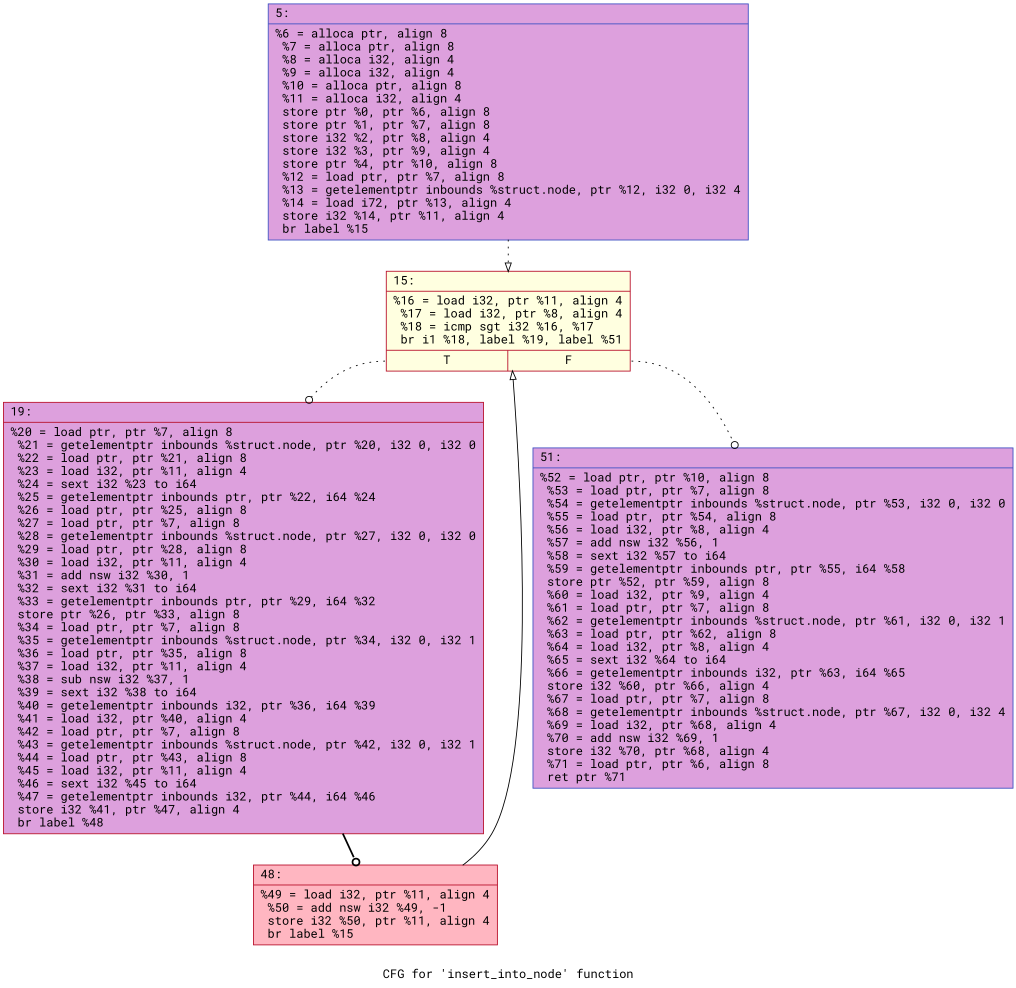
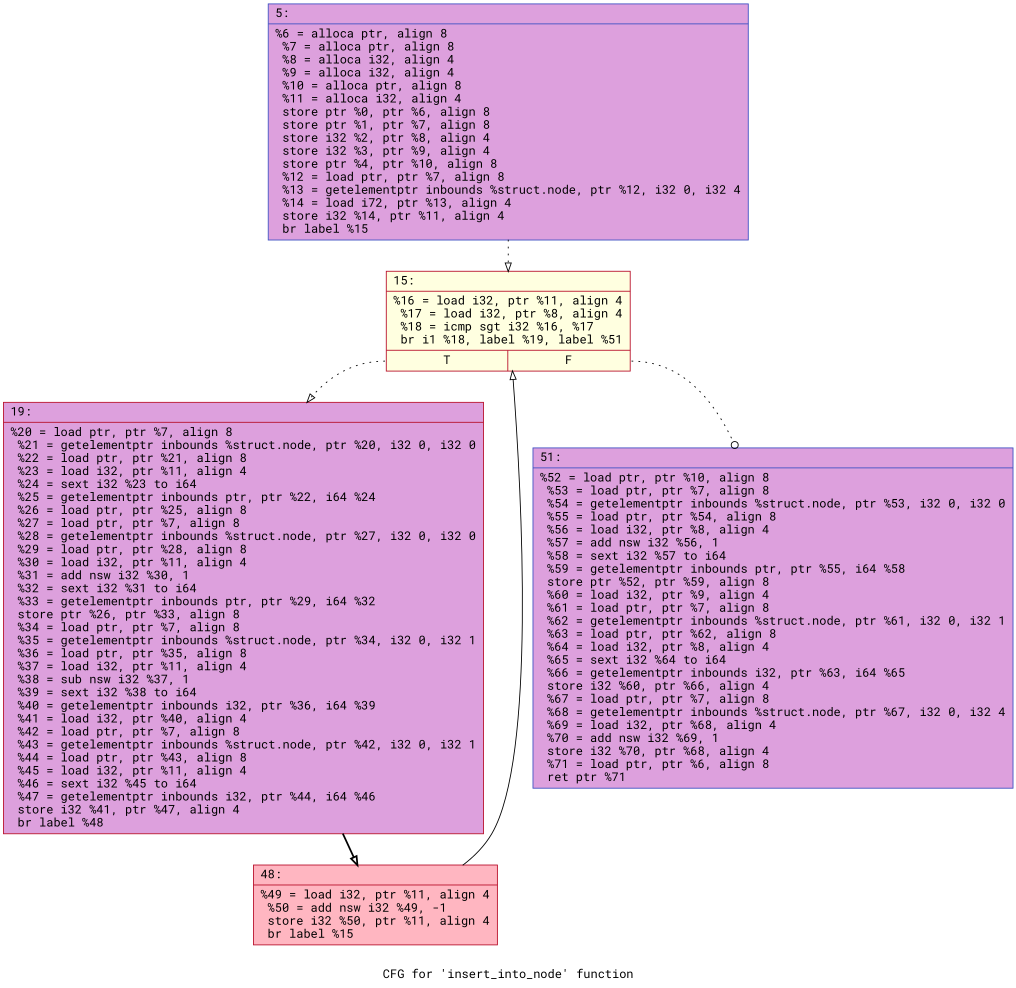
(344, 371) -> (344, 371)
(348, 845) -> (348, 845)
